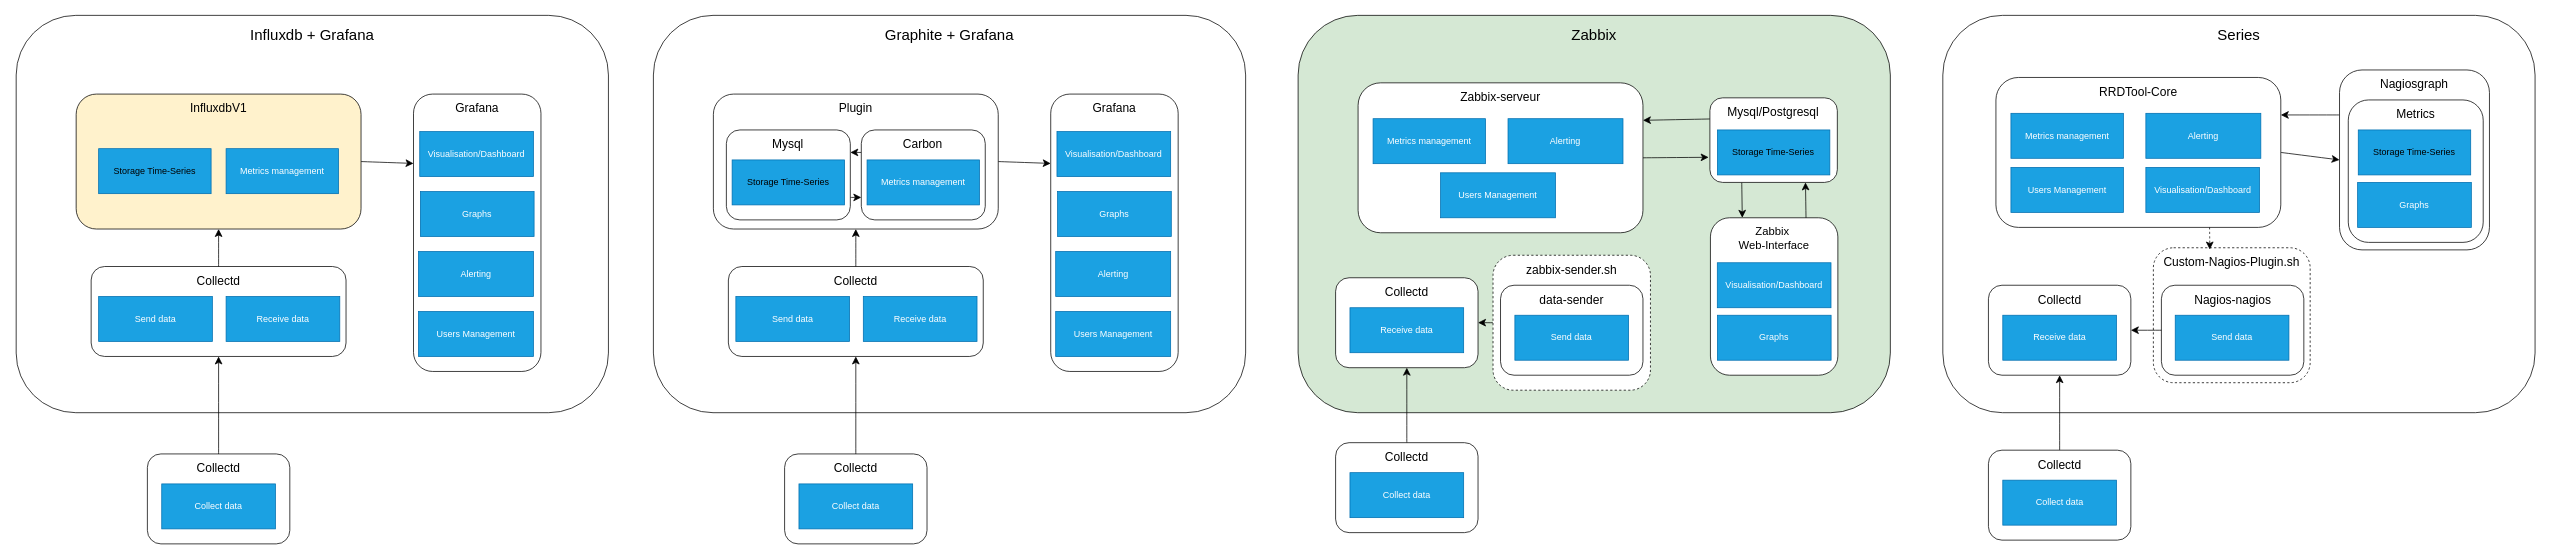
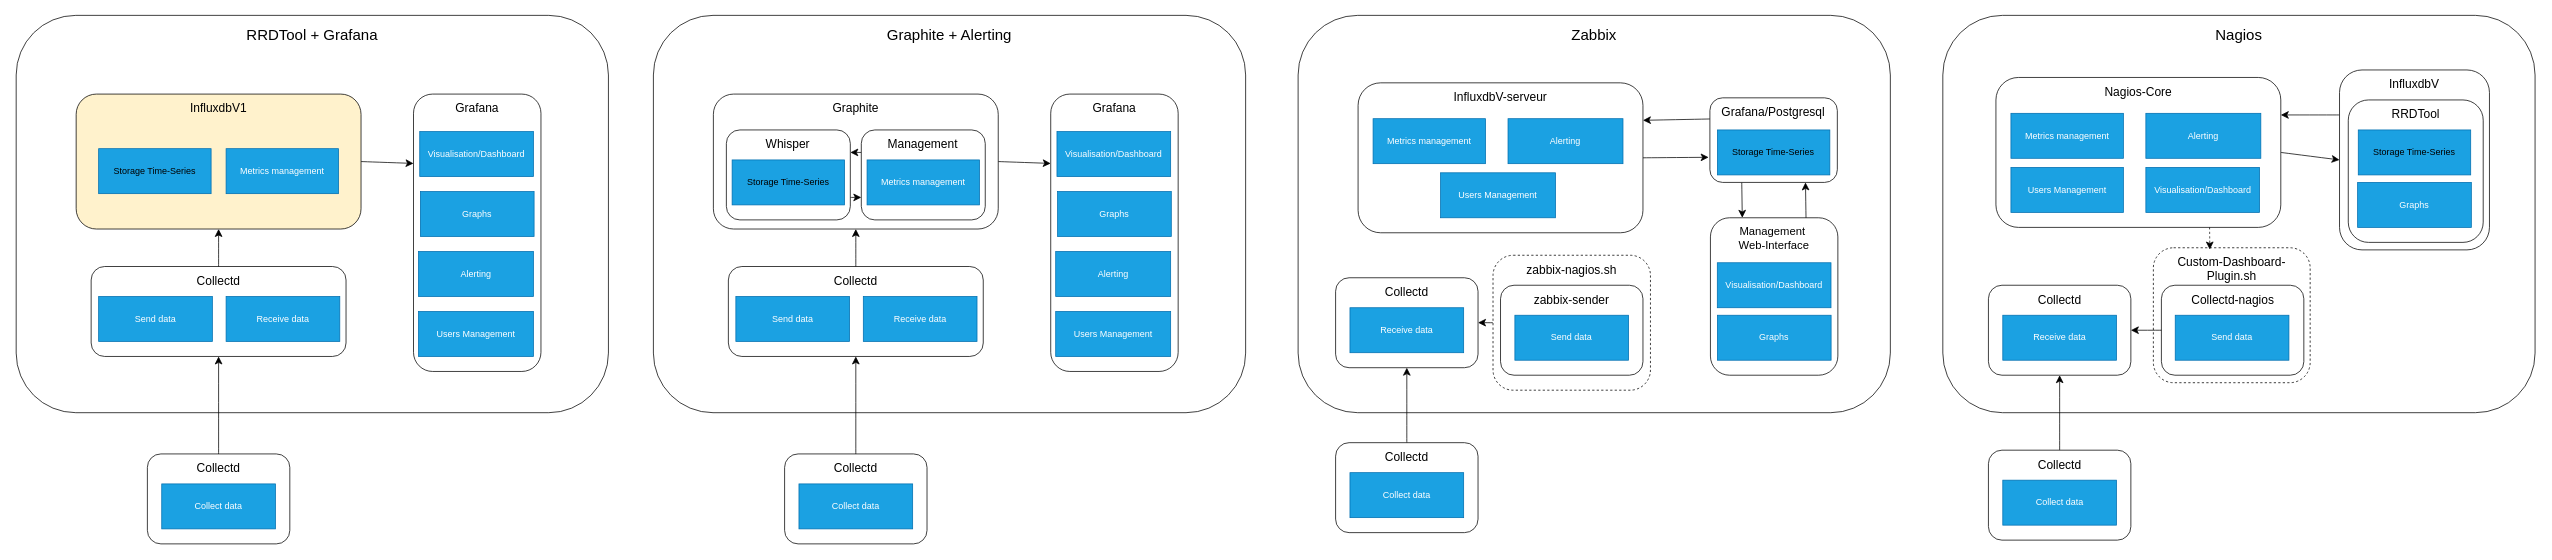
(312, 36) -> (312, 36)
(949, 36) -> (949, 36)
(1594, 36) -> (1594, 36)
(2239, 36) -> (2239, 36)
(2415, 85) -> (2415, 85)
(2139, 92) -> (2139, 92)
(1500, 98) -> (1500, 98)
(855, 109) -> (855, 109)
(1773, 113) -> (1773, 113)
(2416, 115) -> (2416, 115)
(788, 145) -> (788, 145)
(923, 145) -> (923, 145)
(1774, 239) -> (1774, 239)
(2232, 263) -> (2232, 270)
(1572, 270) -> (1572, 270)
(1572, 300) -> (1572, 300)
(2233, 300) -> (2233, 300)
